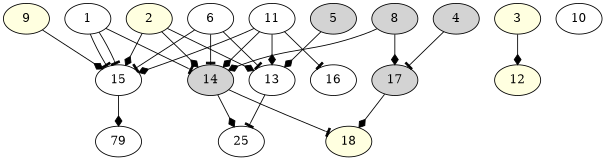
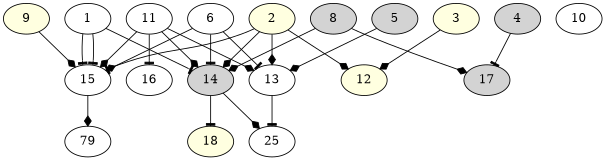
none -> (314, 47)
(375, 107) -> none
